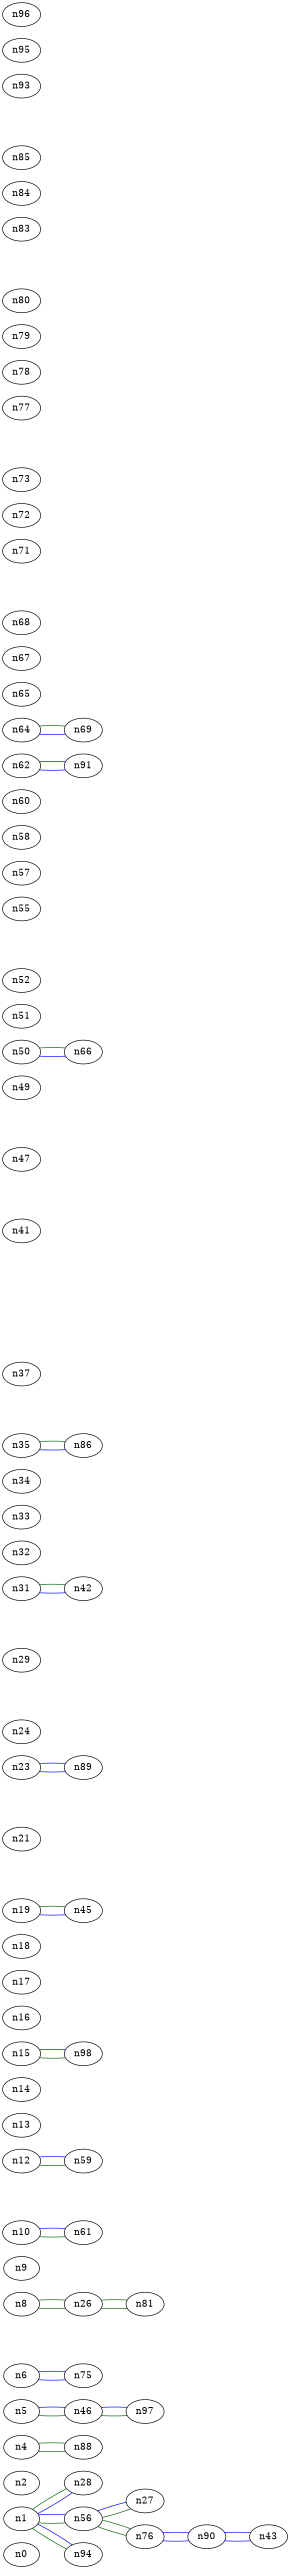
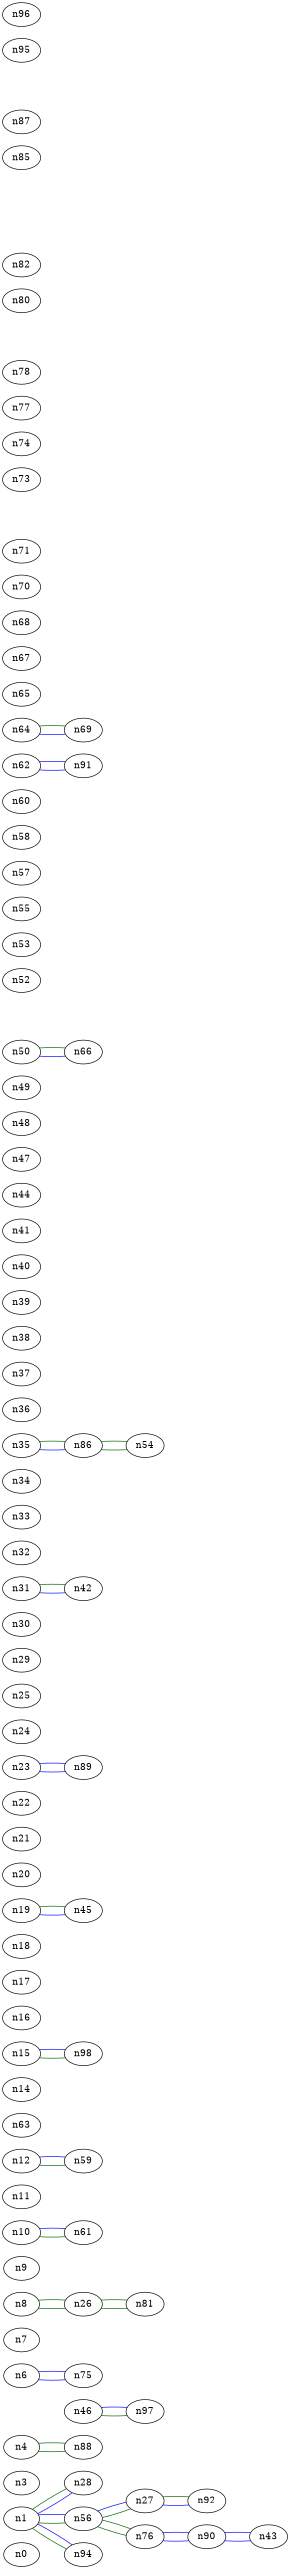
(22, 86) -> none
none -> (22, 122)
(22, 193) -> none
(22, 229) -> none
none -> (22, 265)
(22, 337) -> none
none -> (22, 444)
(22, 515) -> none
none -> (22, 587)
none -> (22, 945)
(22, 1016) -> none
none -> (22, 1124)
none -> (22, 1195)
none -> (22, 1267)
none -> (22, 1302)
none -> (22, 1338)
none -> (22, 1410)
none -> (145, 1446)
none -> (22, 1624)
none -> (22, 1696)
none -> (22, 1803)
none -> (22, 1875)
(22, 2125) -> (22, 2125)
none -> (22, 2197)
none -> (22, 2340)
(22, 2412) -> none
(22, 2483) -> (22, 2483)
none -> (207, 2501)
